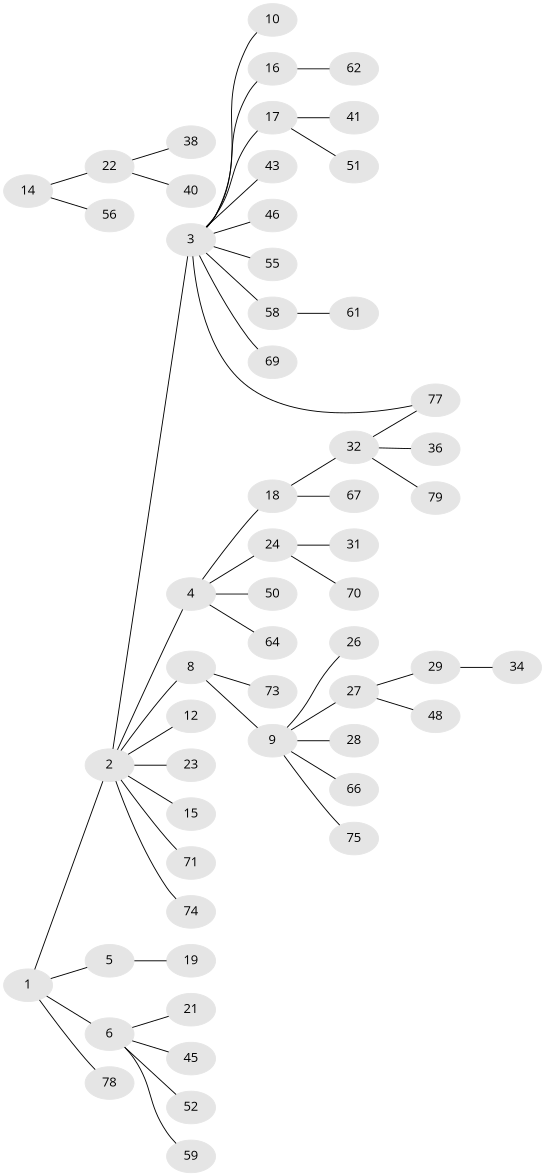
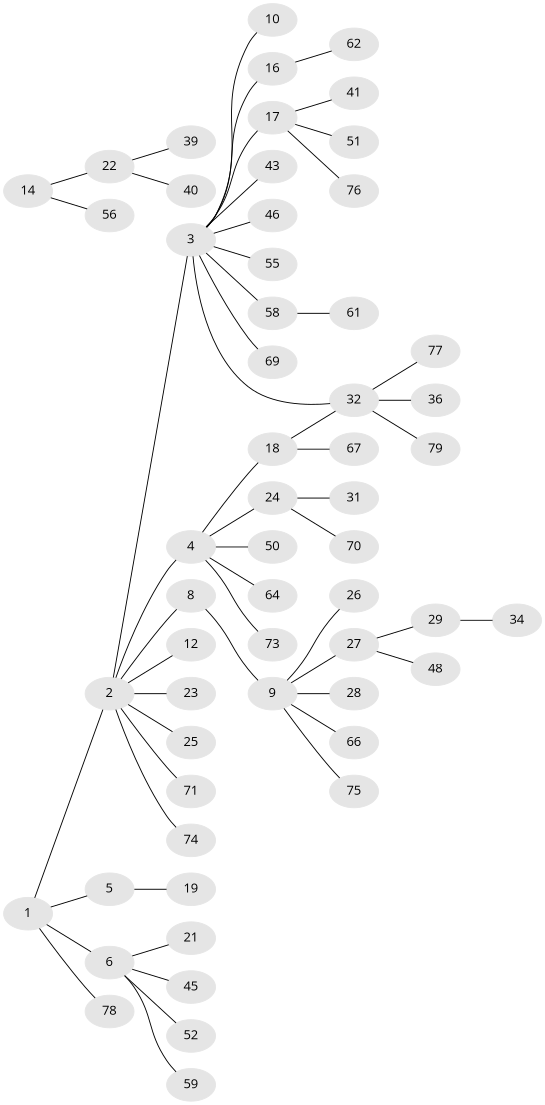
(191, 142) -> (191, 142)
none -> (354, 191)
(259, 393) -> (228, 365)
(232, 680) -> (232, 596)
(191, 814) -> (191, 743)
